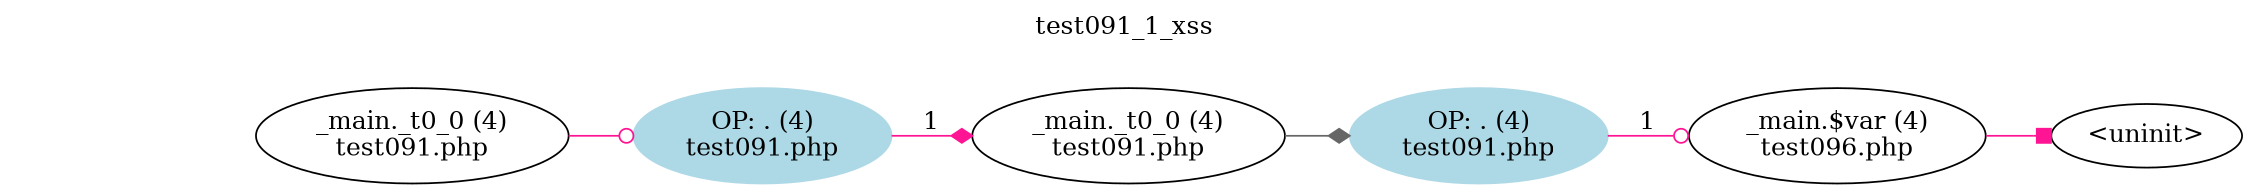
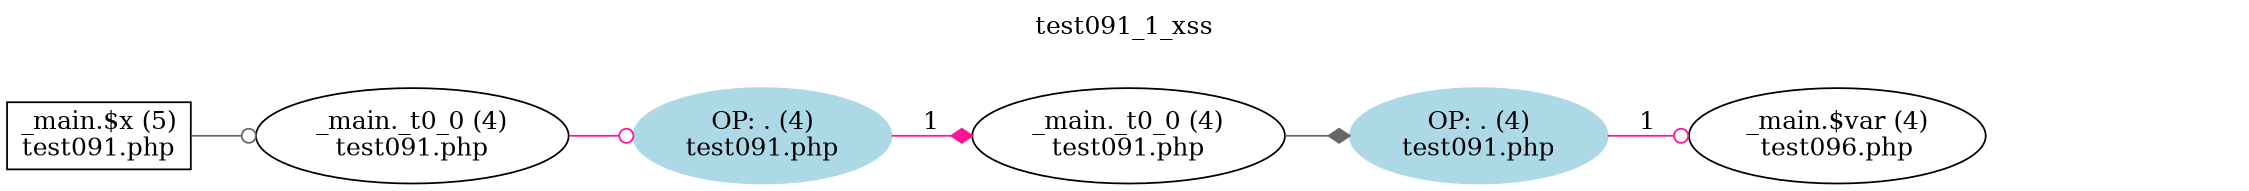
none -> (99, 136)
(2147, 136) -> none
